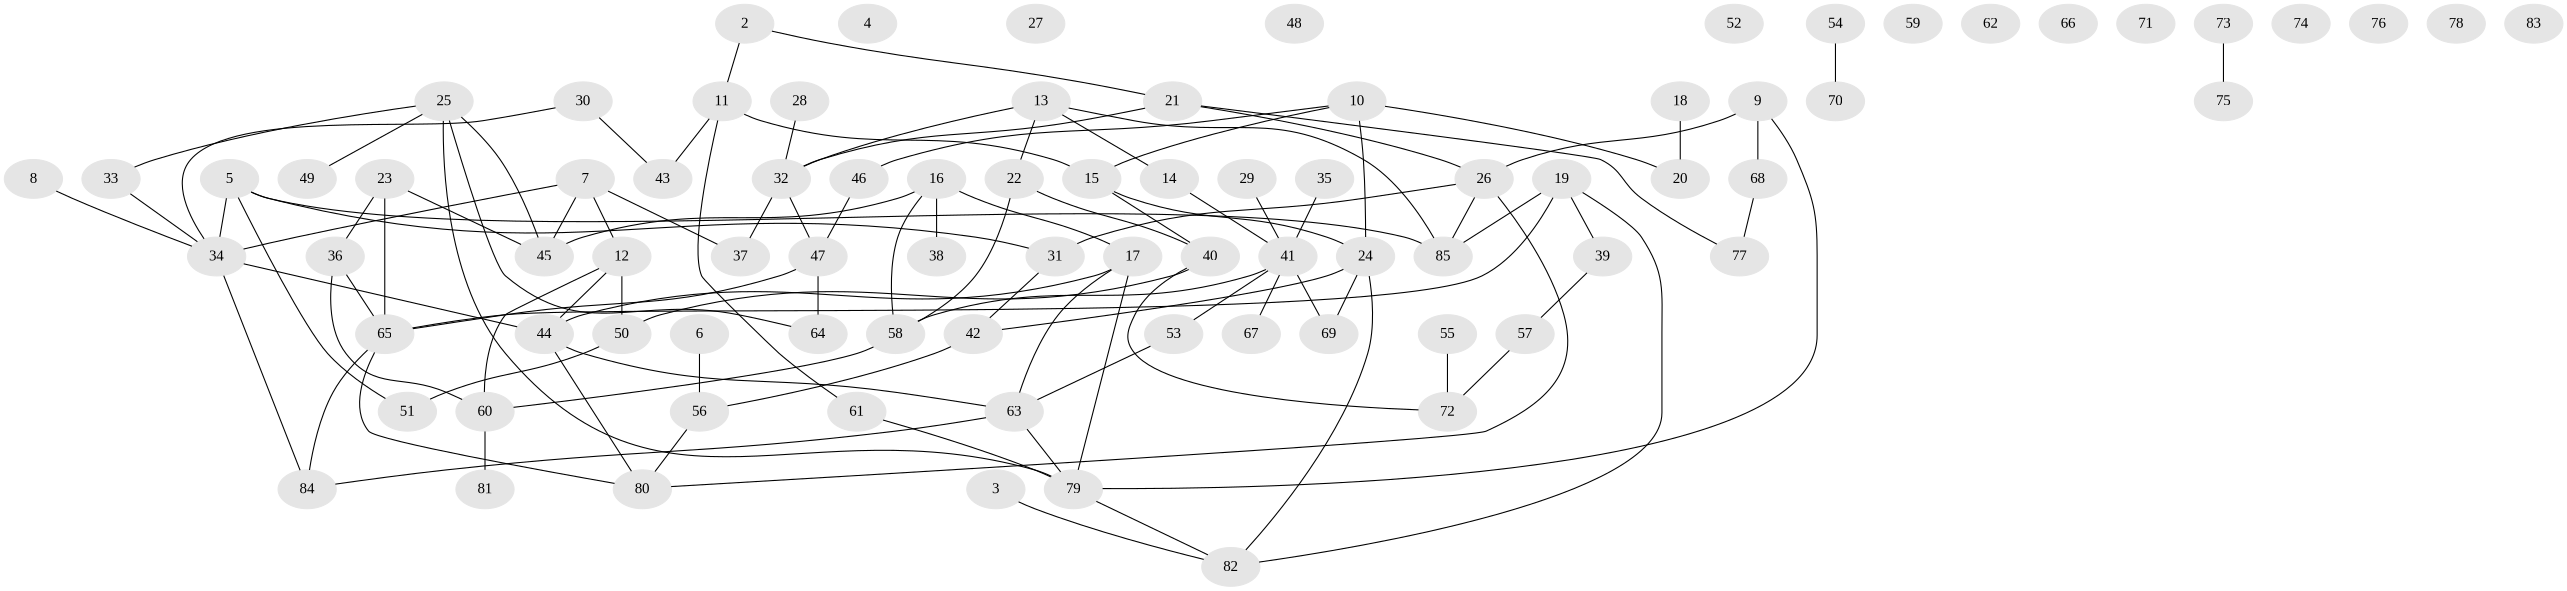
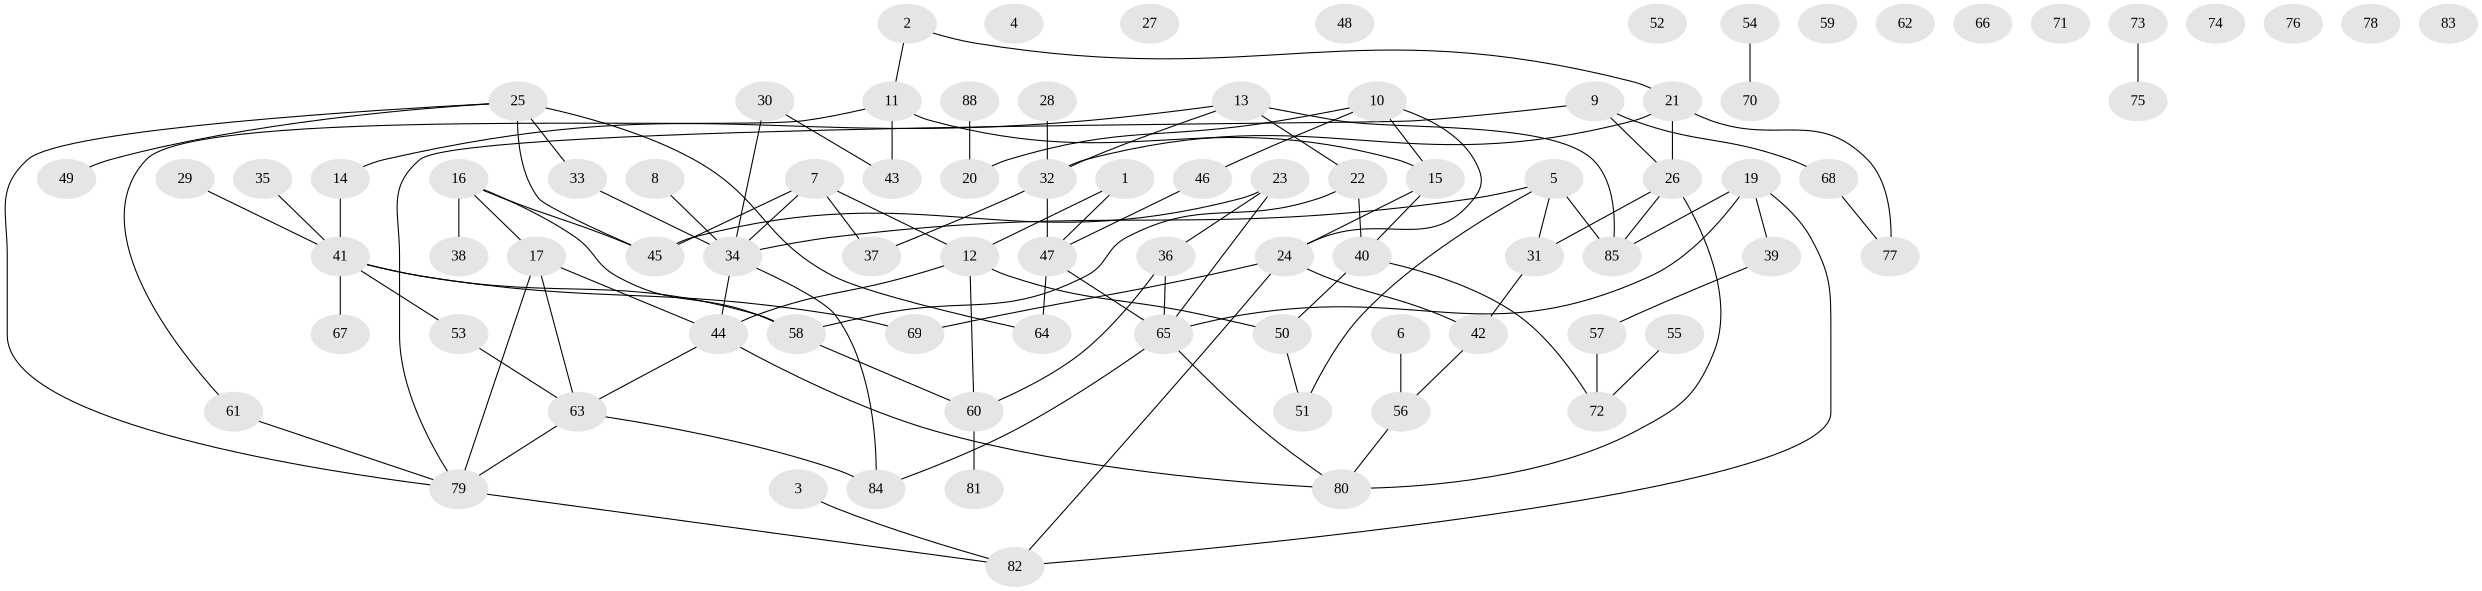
(1680, 101) -> (970, 101)
none -> (1125, 179)
